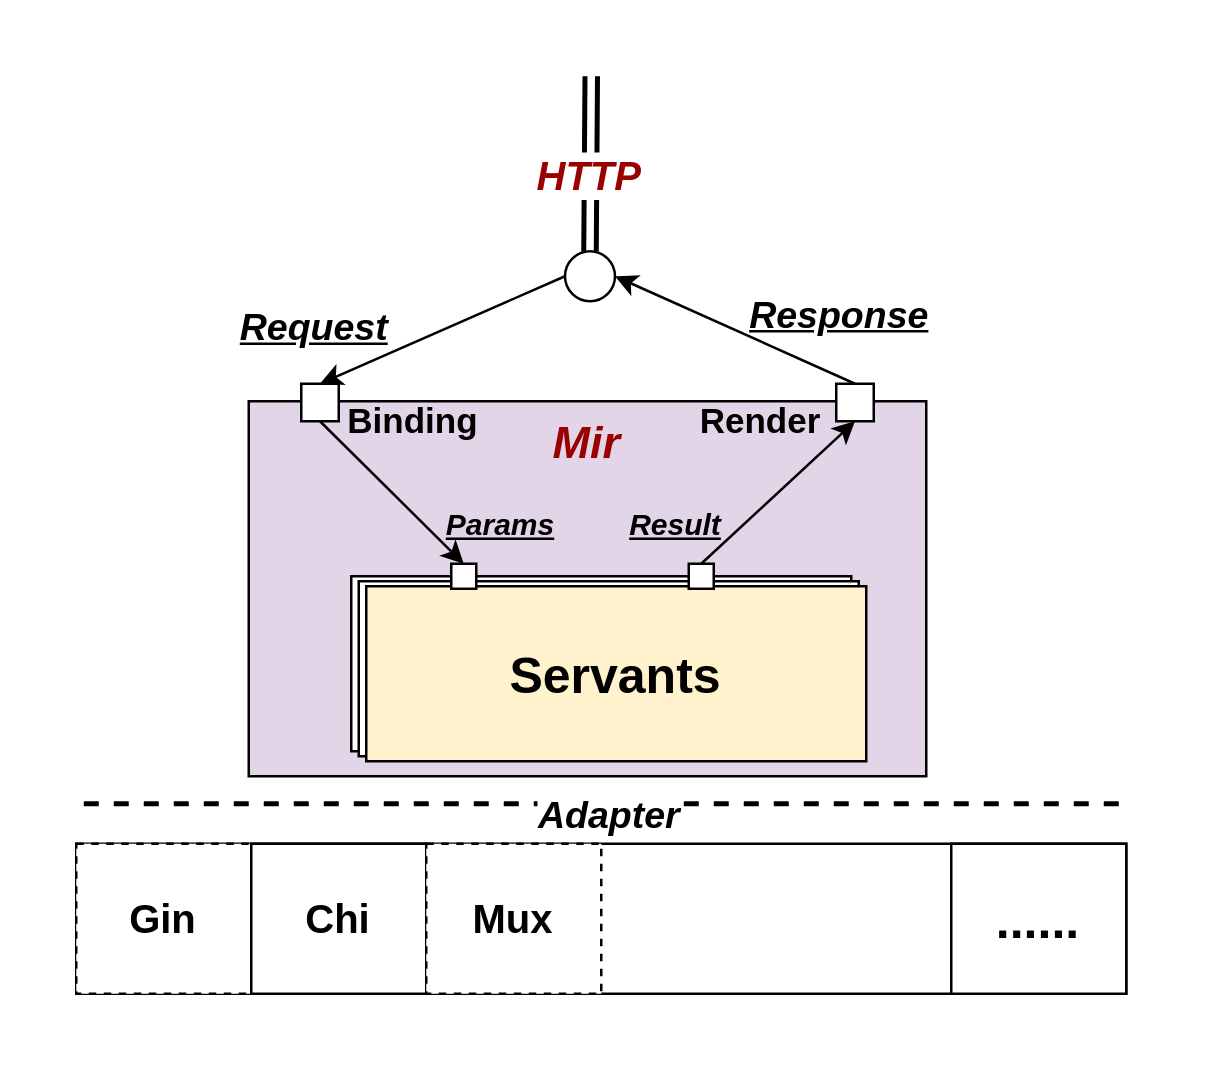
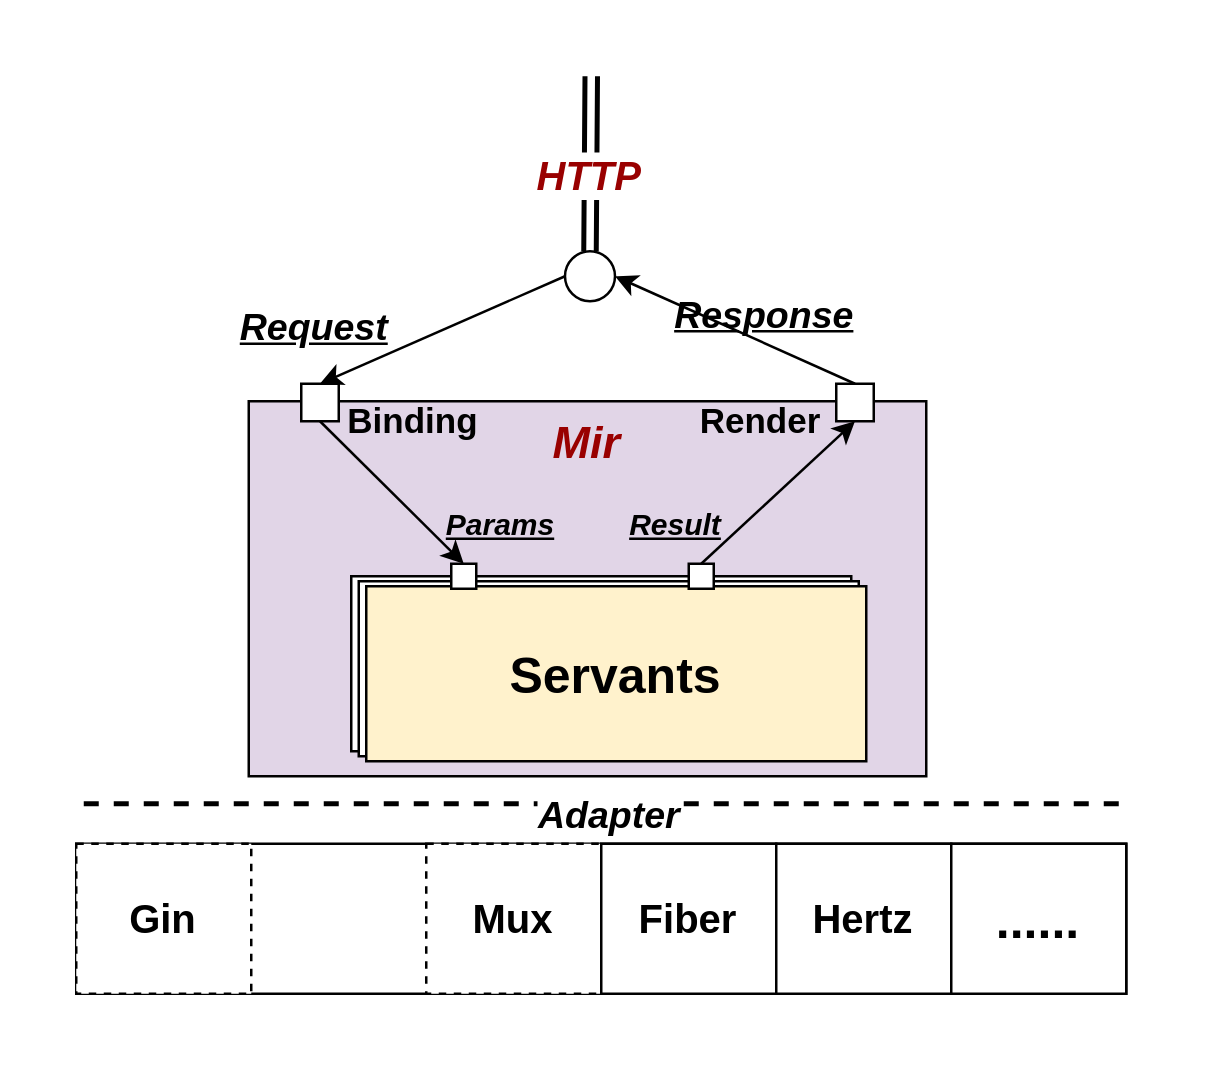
(839, 314) -> (764, 314)
(339, 919) -> none
none -> (689, 919)
none -> (864, 919)
